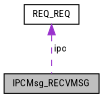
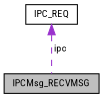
(52, 14) -> (52, 14)
